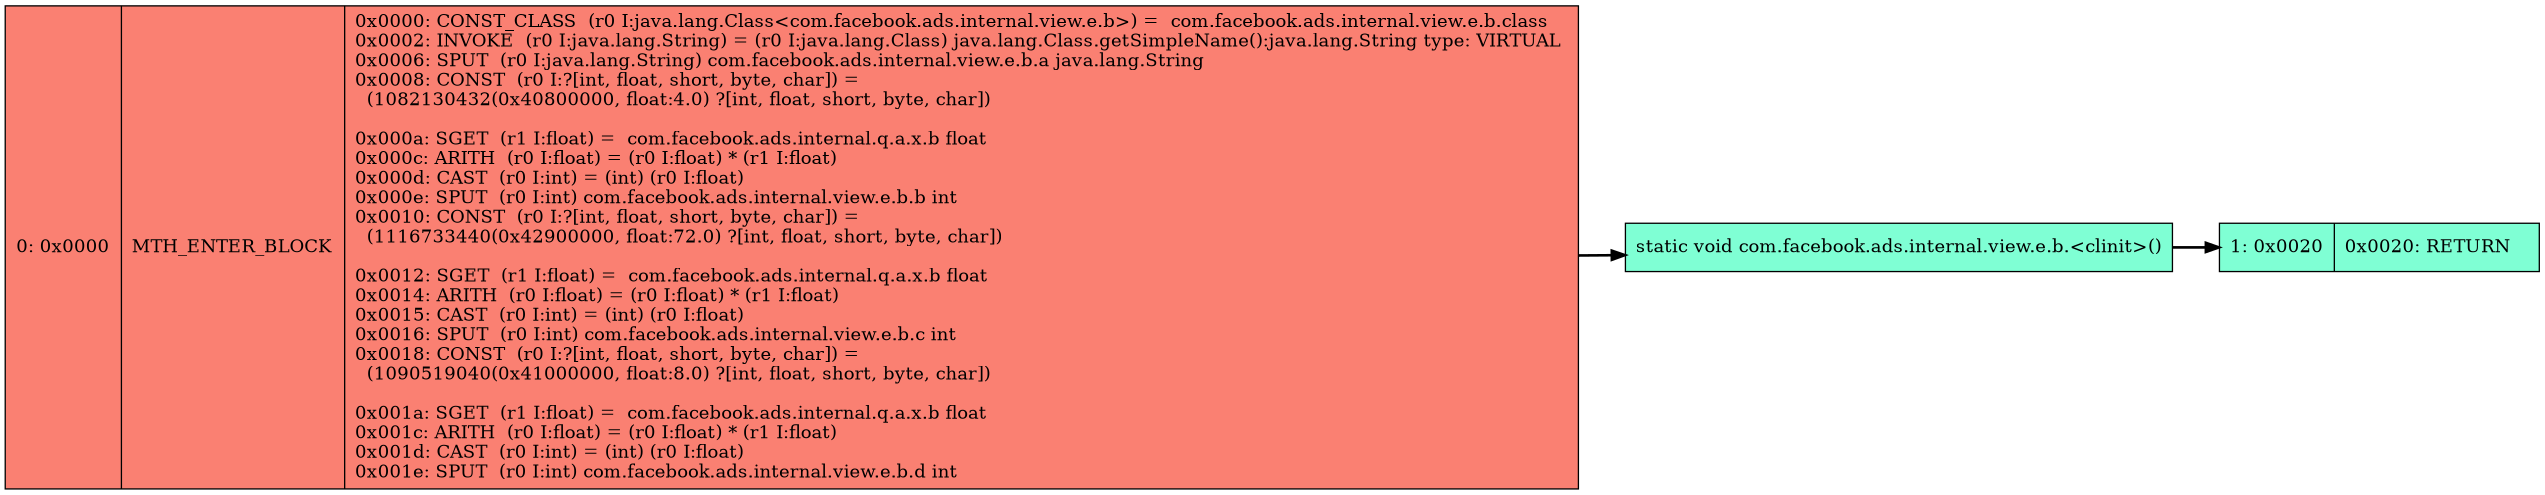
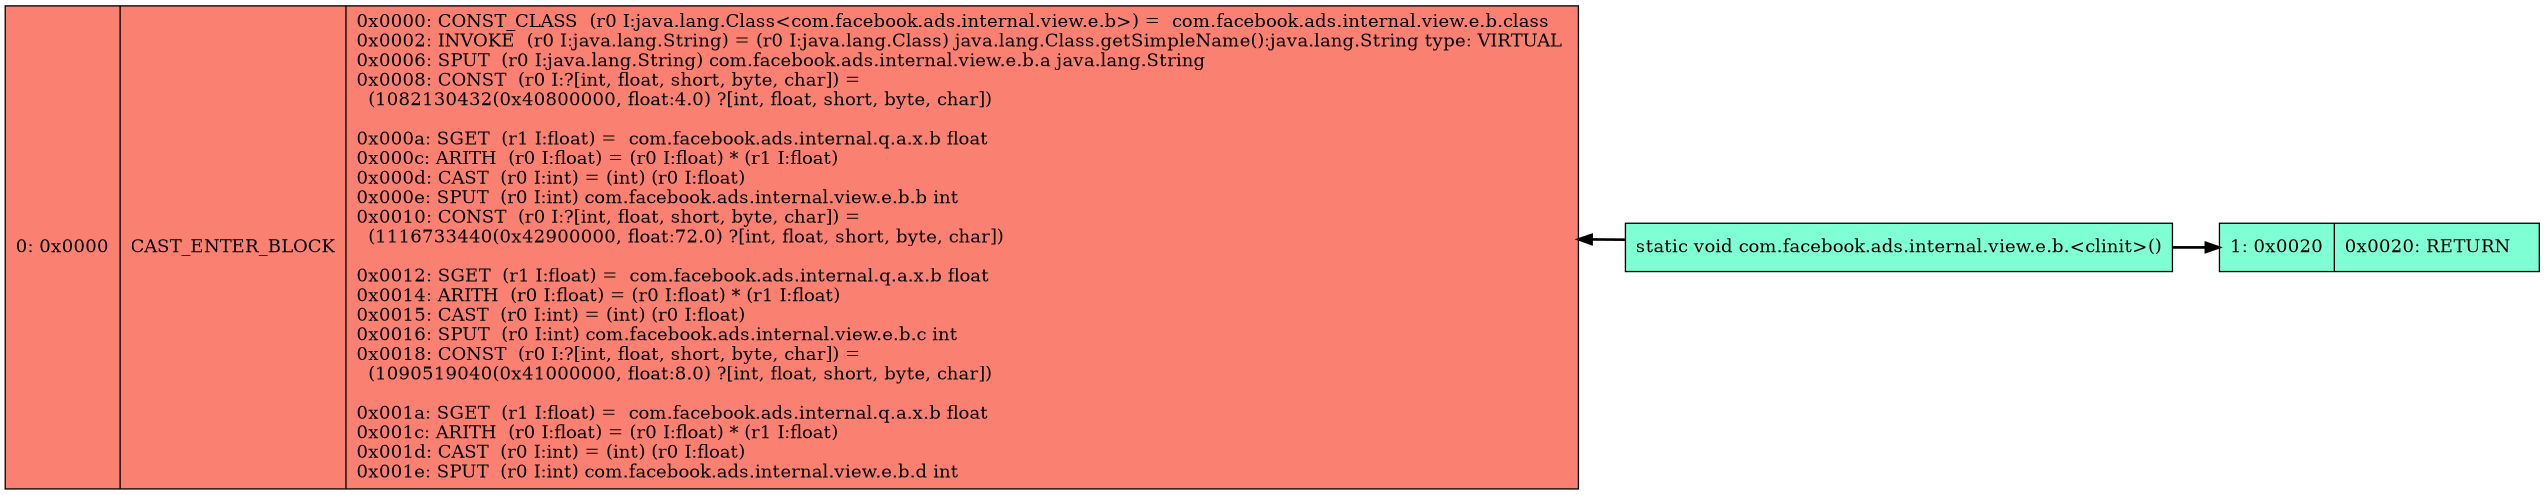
(232, 247) -> (233, 247)
(1595, 255) -> (1608, 240)
